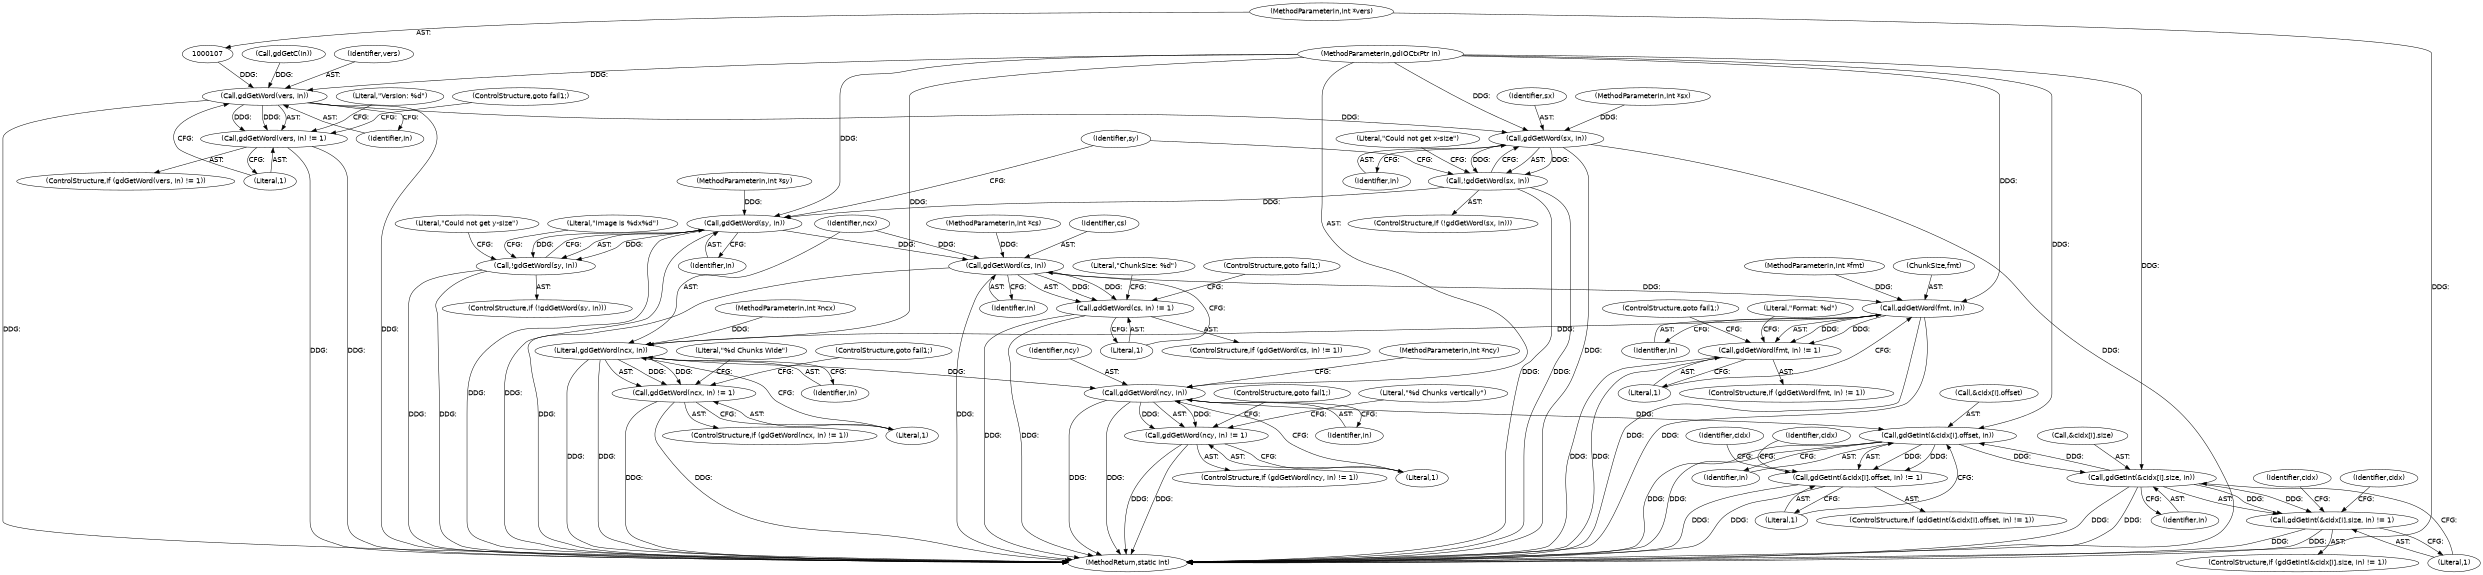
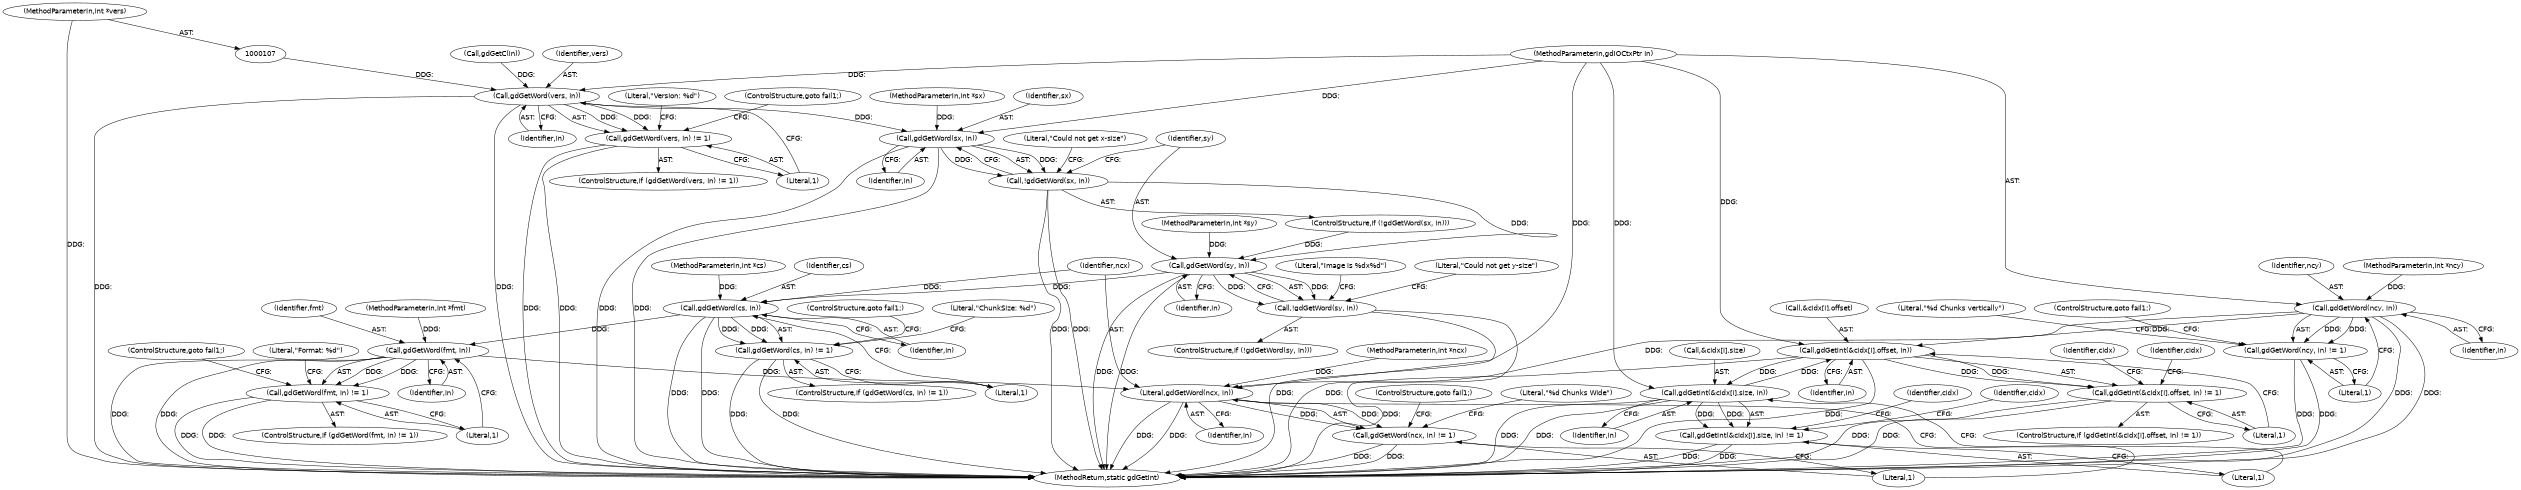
(983, 62) -> (1296, 245)
(1843, 70) -> none
(999, 181) -> (1144, 203)
(1934, 266) -> (299, 309)
(869, 370) -> (1741, 340)
(1324, 372) -> (2398, 287)
(770, 436) -> none
(1280, 478) -> none
(1128, 563) -> (1107, 478)
(2298, 563) -> none
